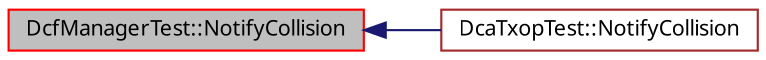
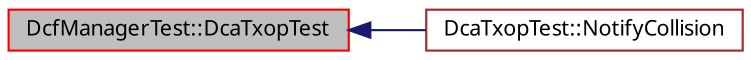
(186, 30) -> (179, 30)
